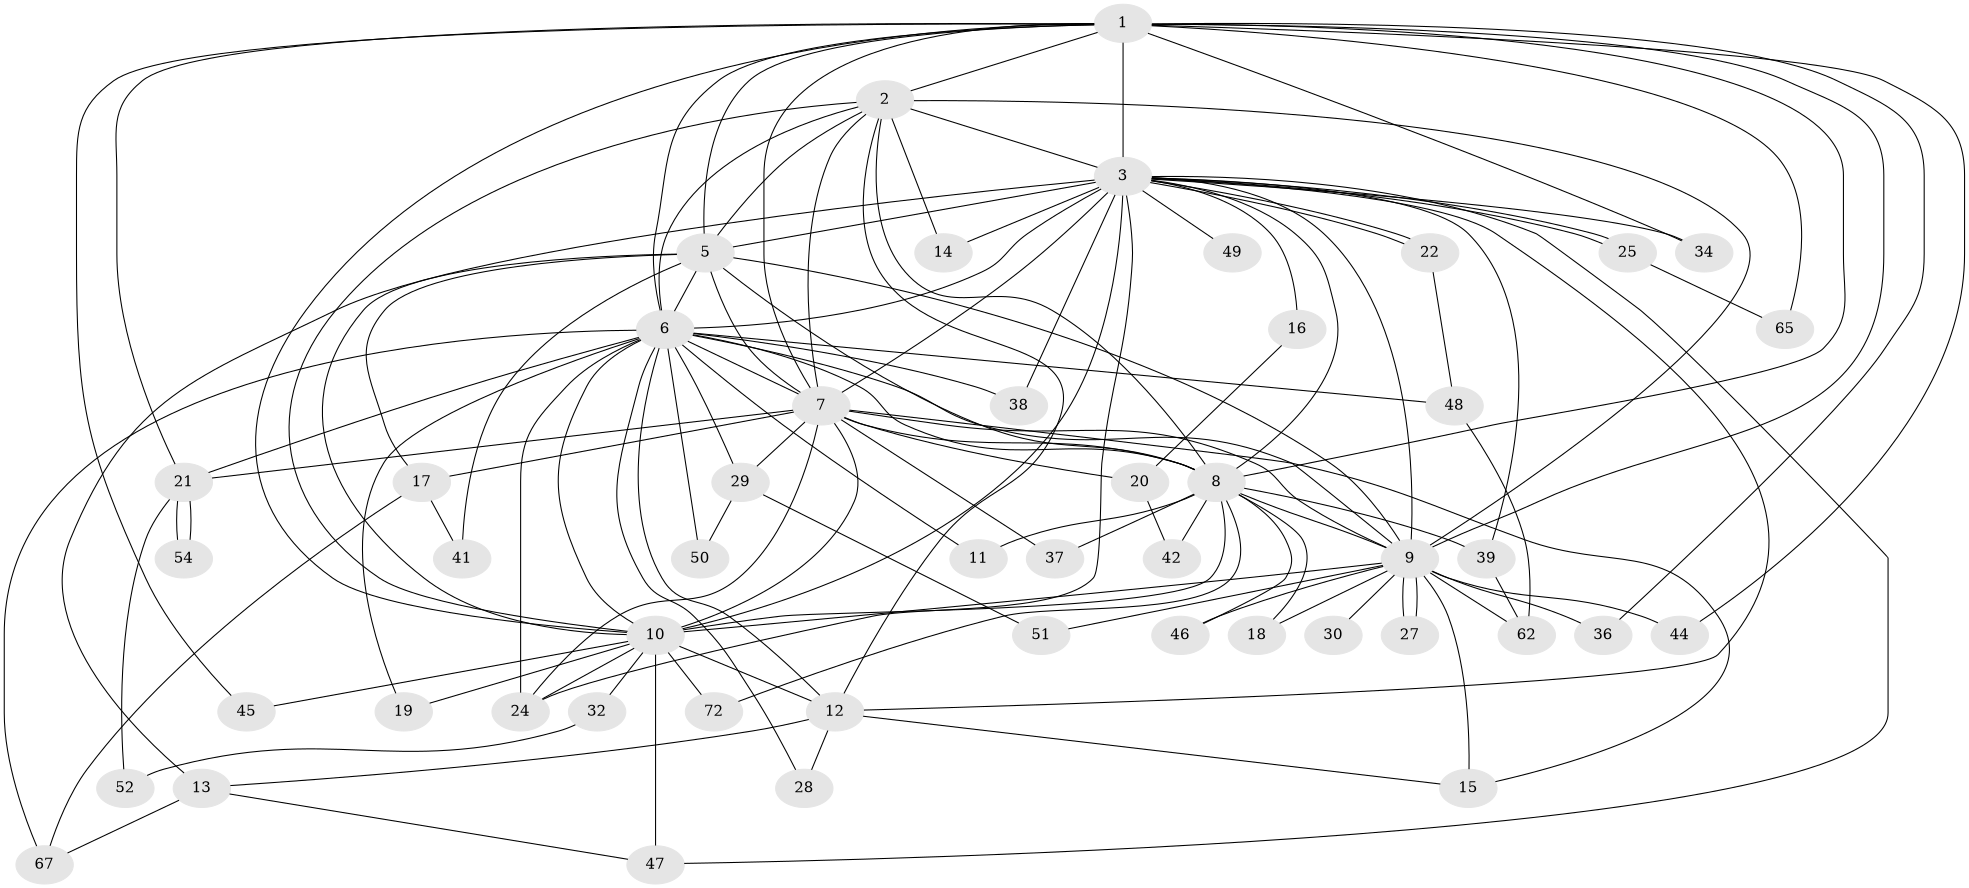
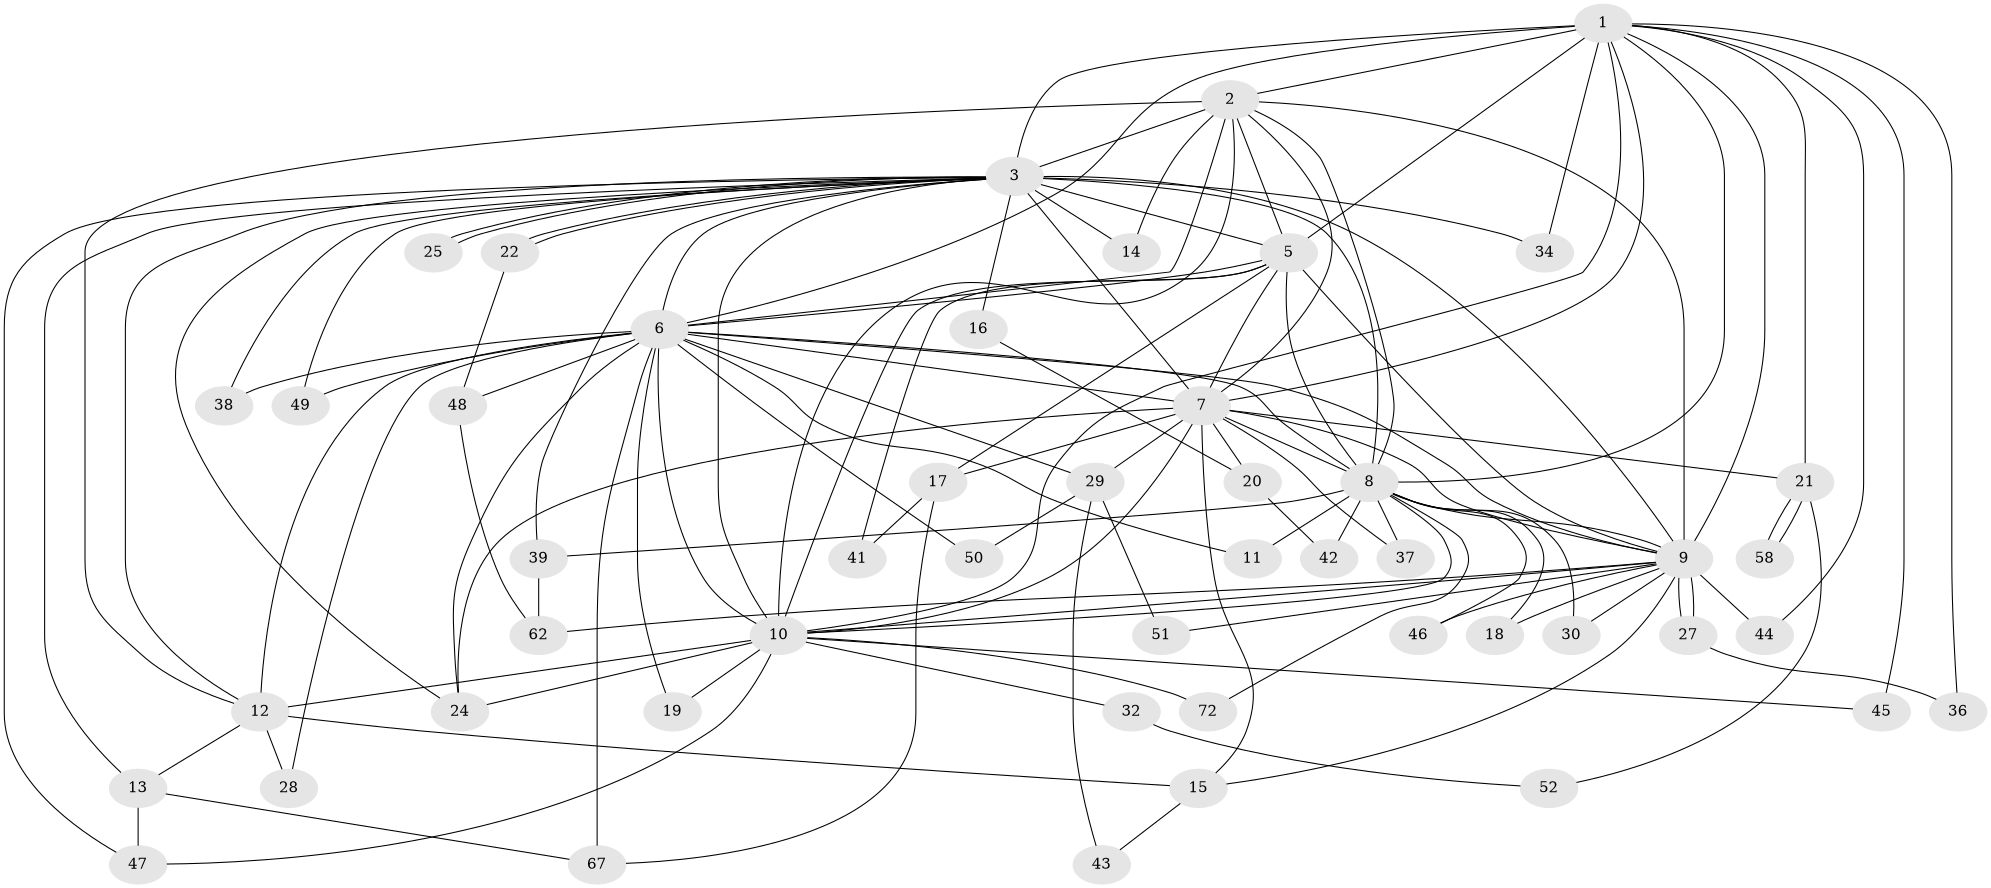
(1785, 329) -> none
(422, 400) -> (476, 356)
none -> (1553, 539)
(184, 559) -> (1765, 559)
(1522, 601) -> (1823, 674)
none -> (1102, 865)
